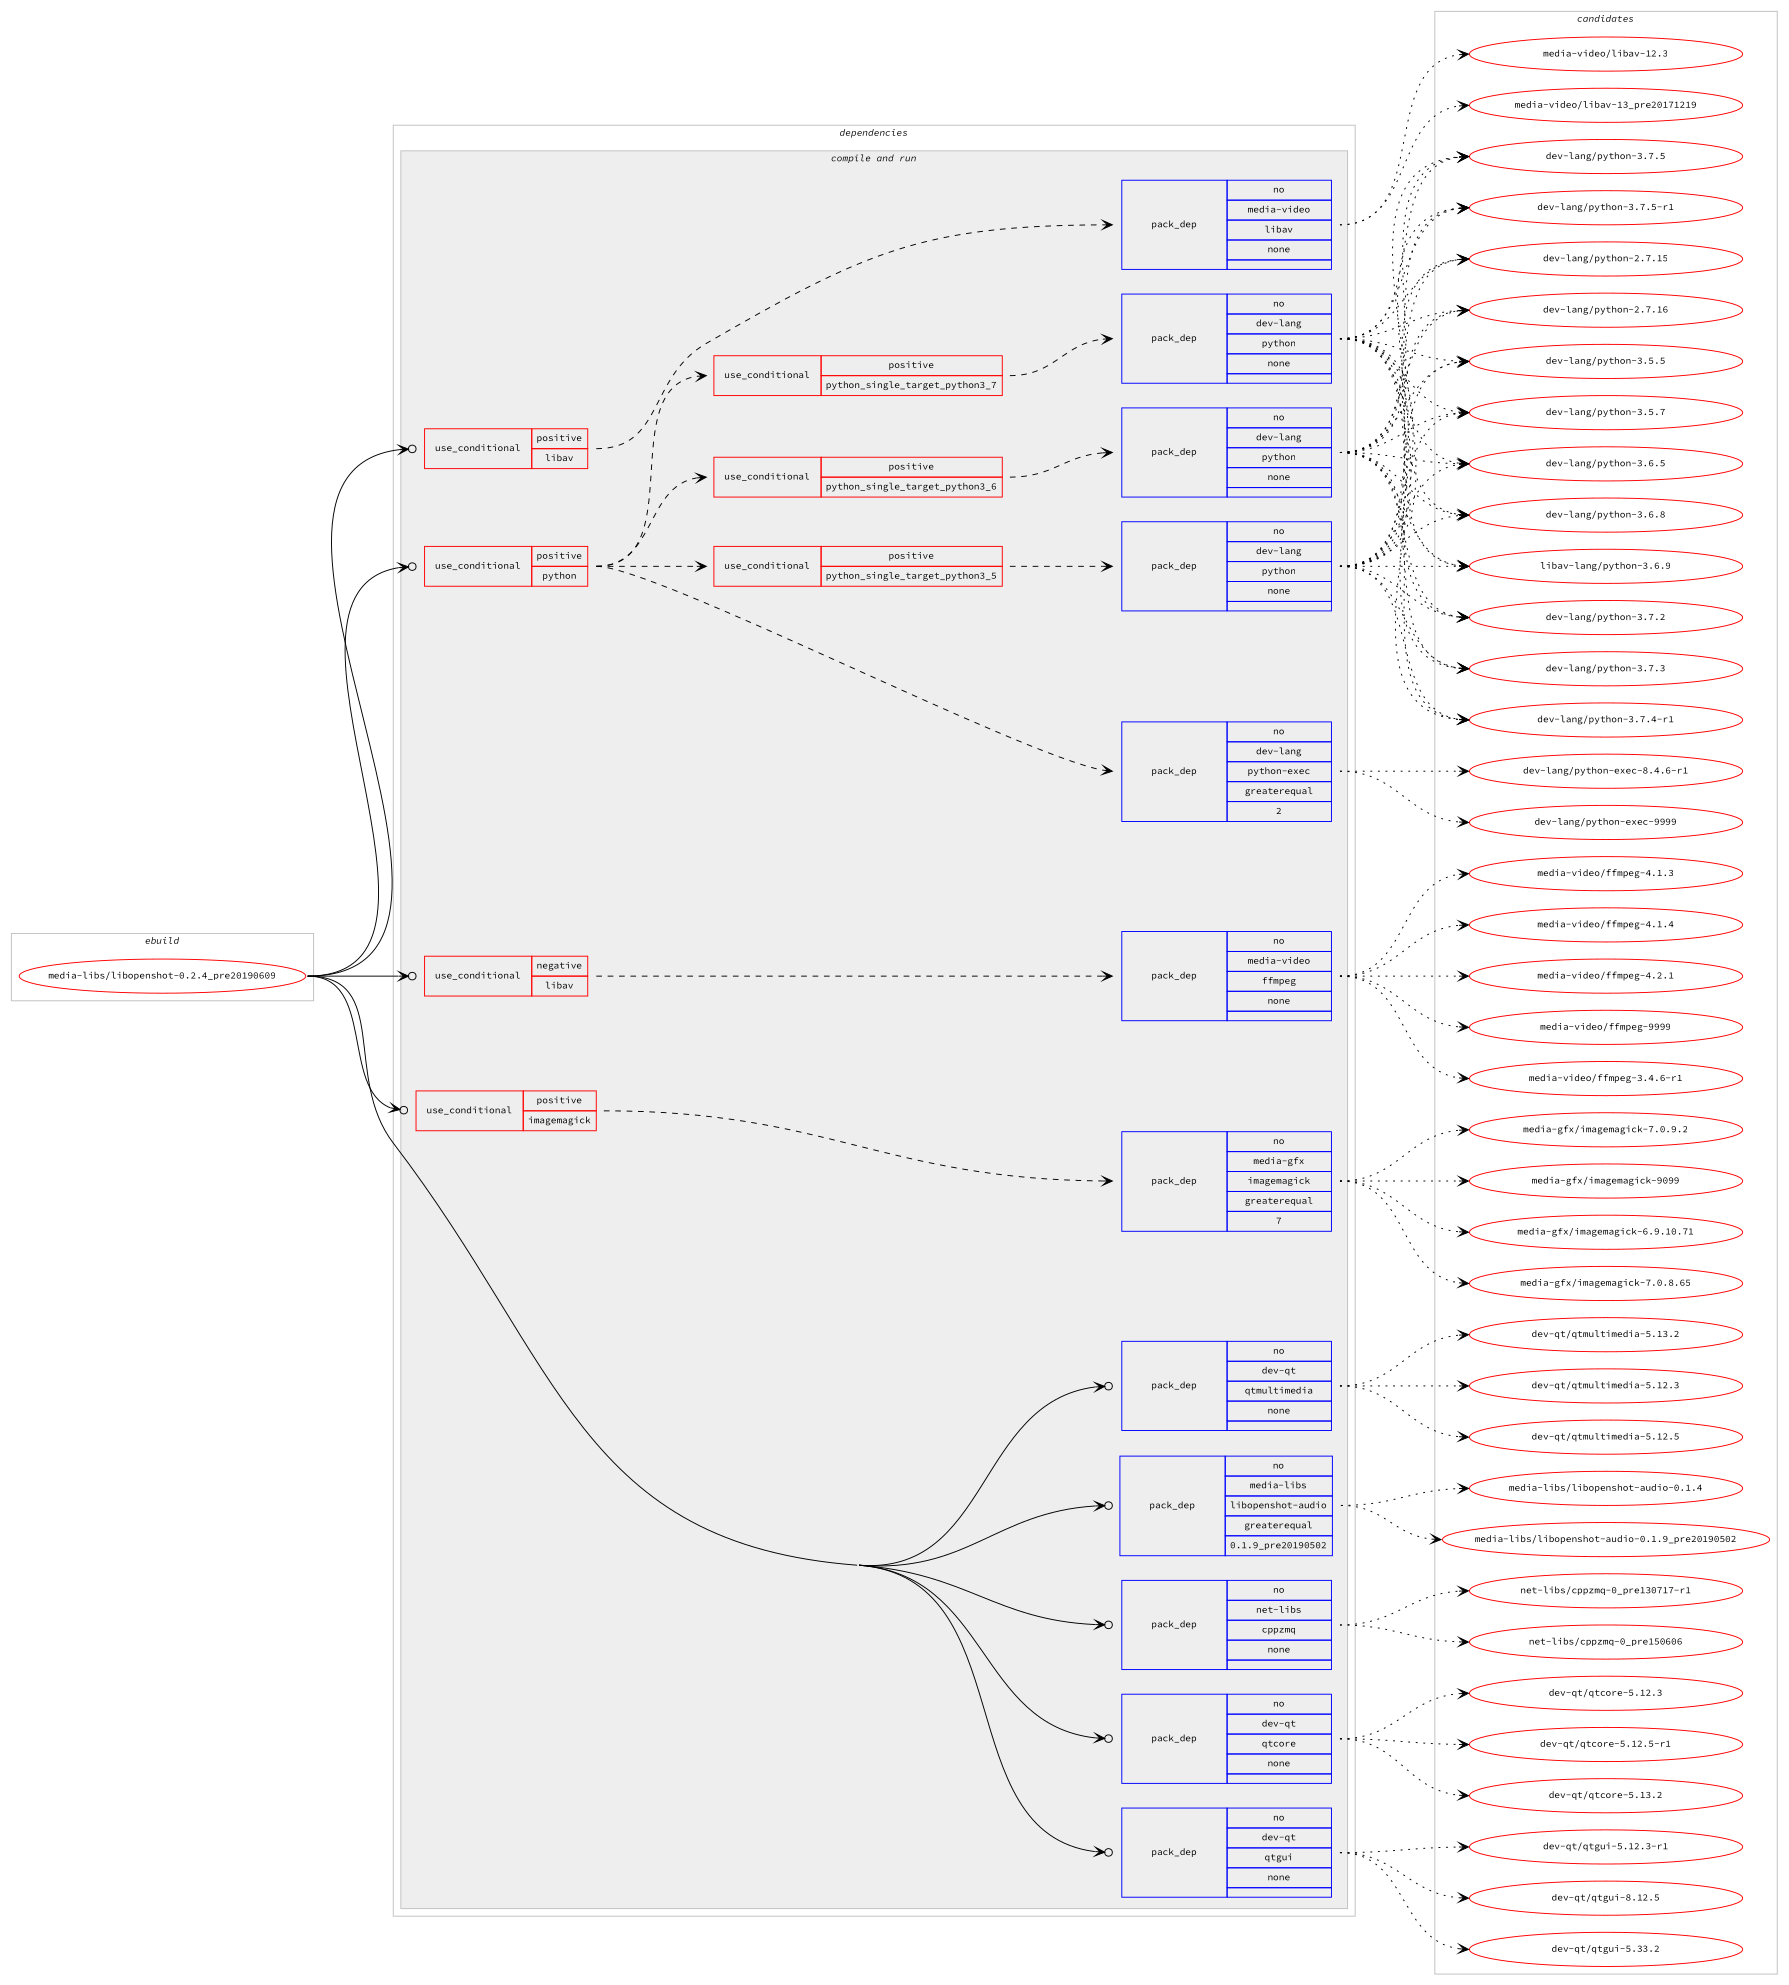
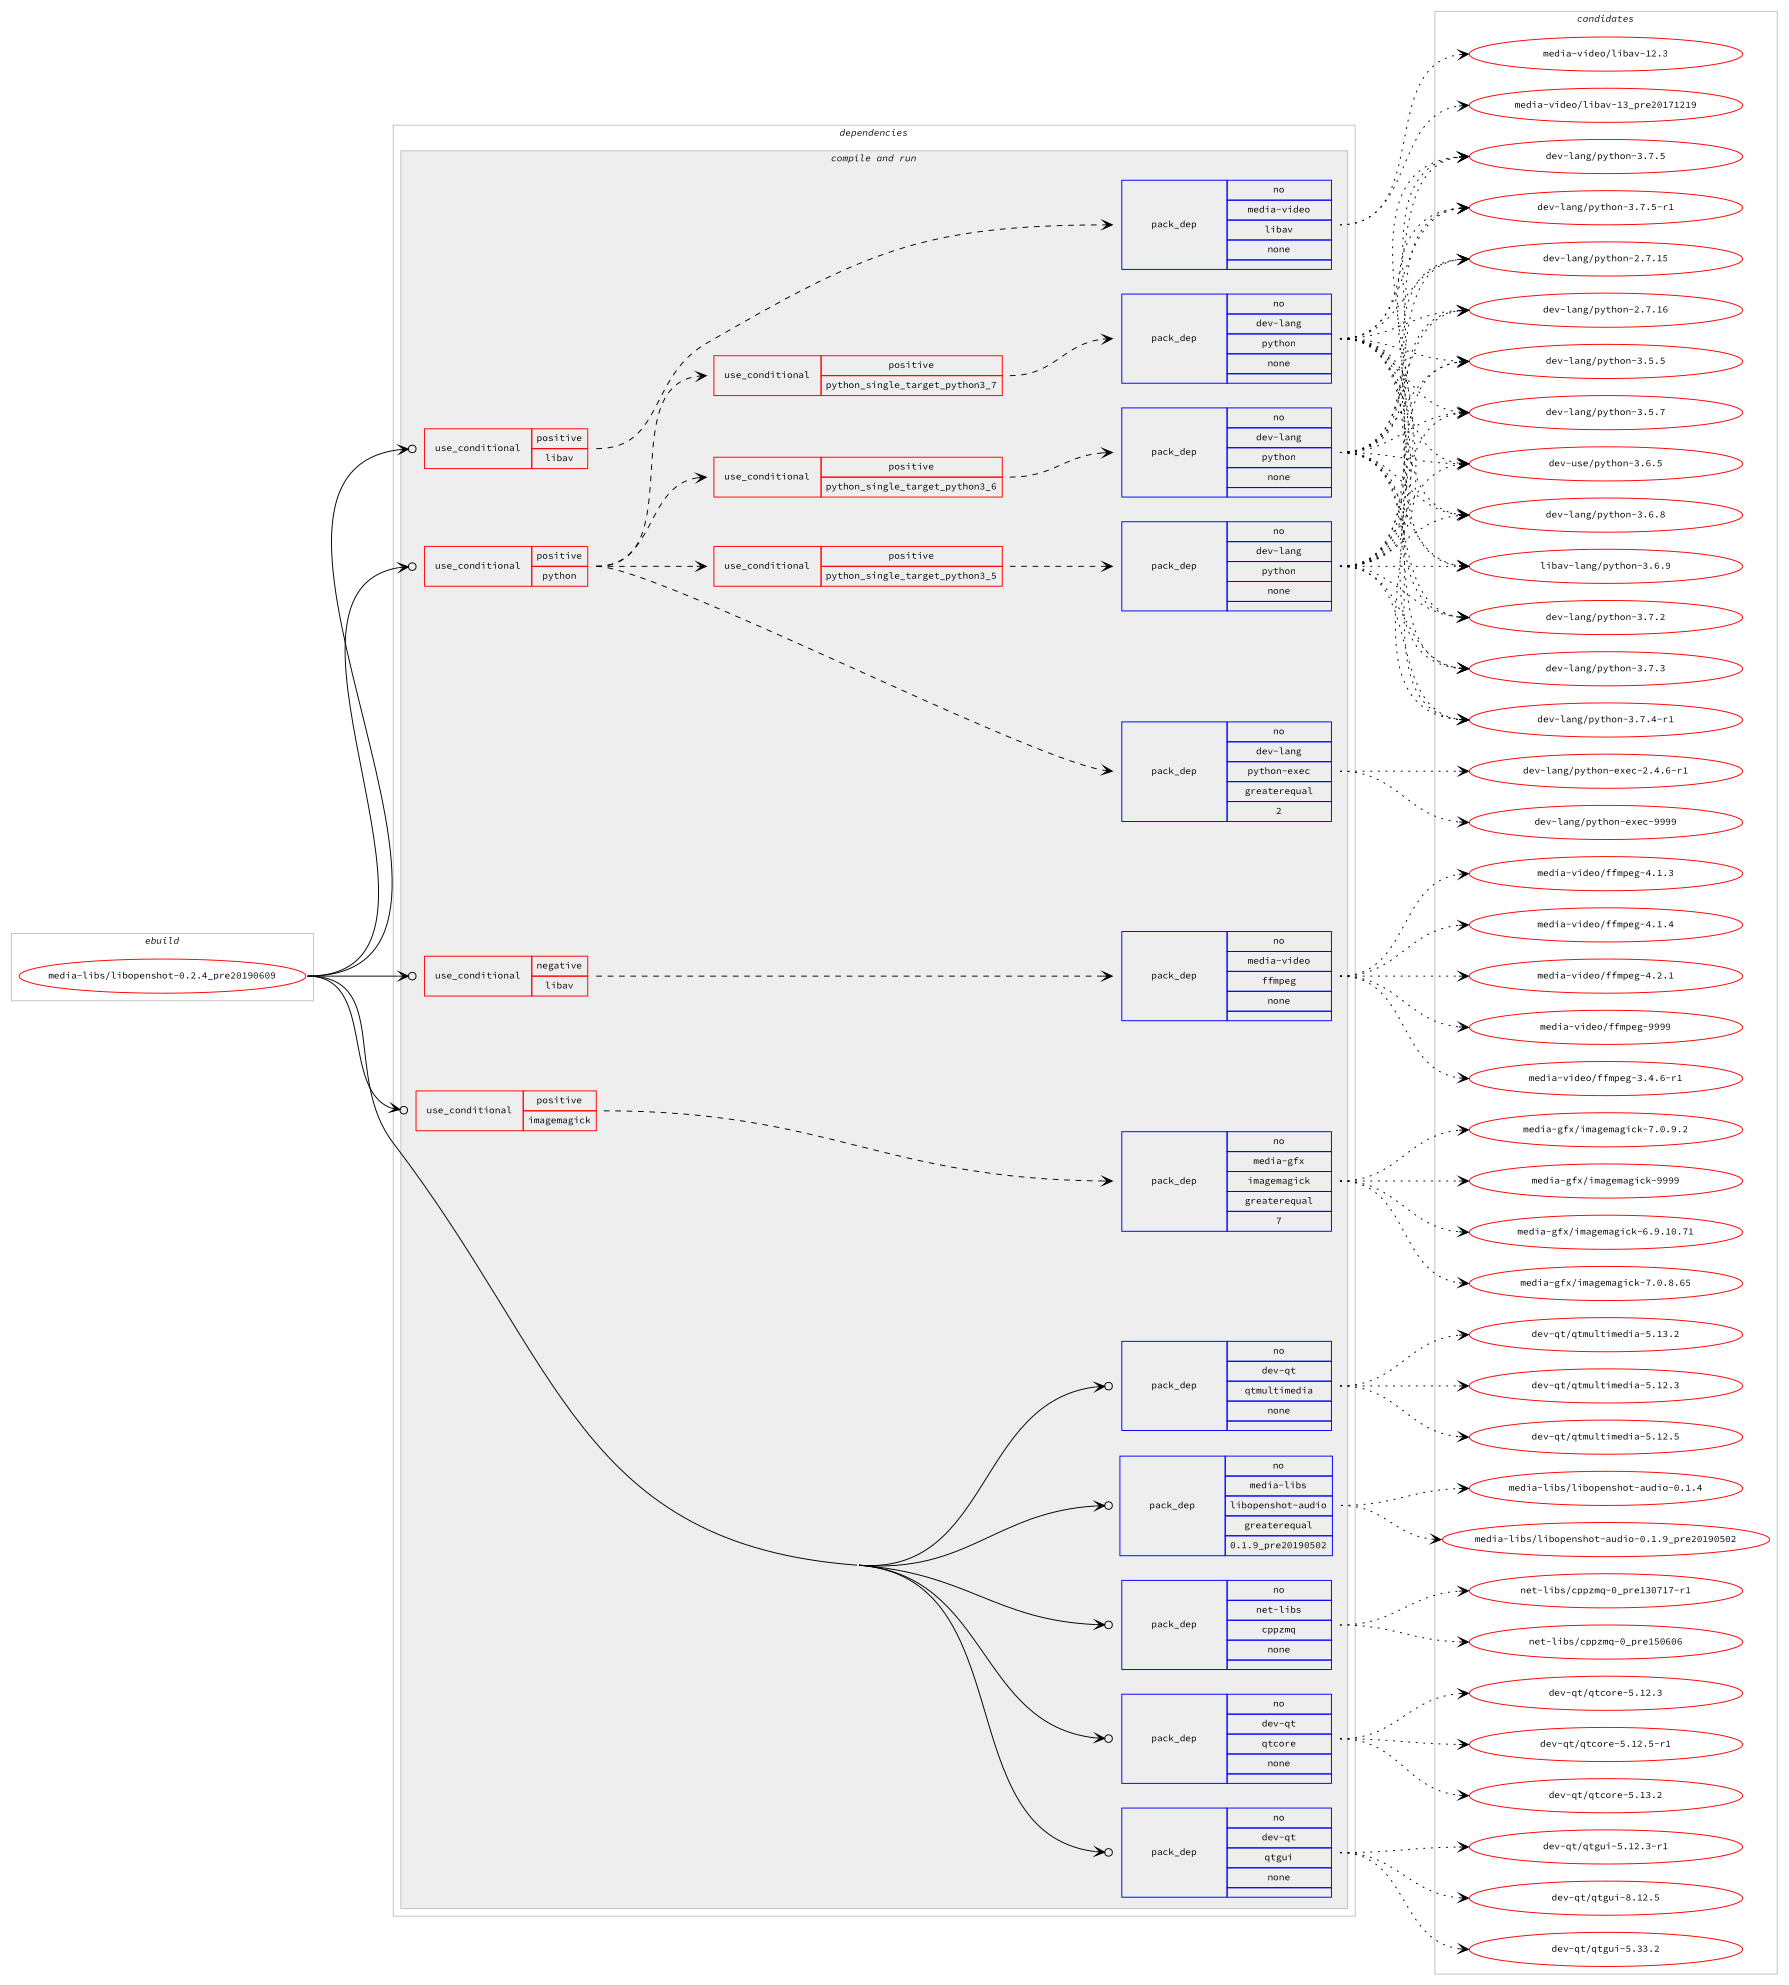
(1606, 464) -> (1606, 464)
(1606, 771) -> (1606, 771)
(1606, 1181) -> (1606, 1181)
